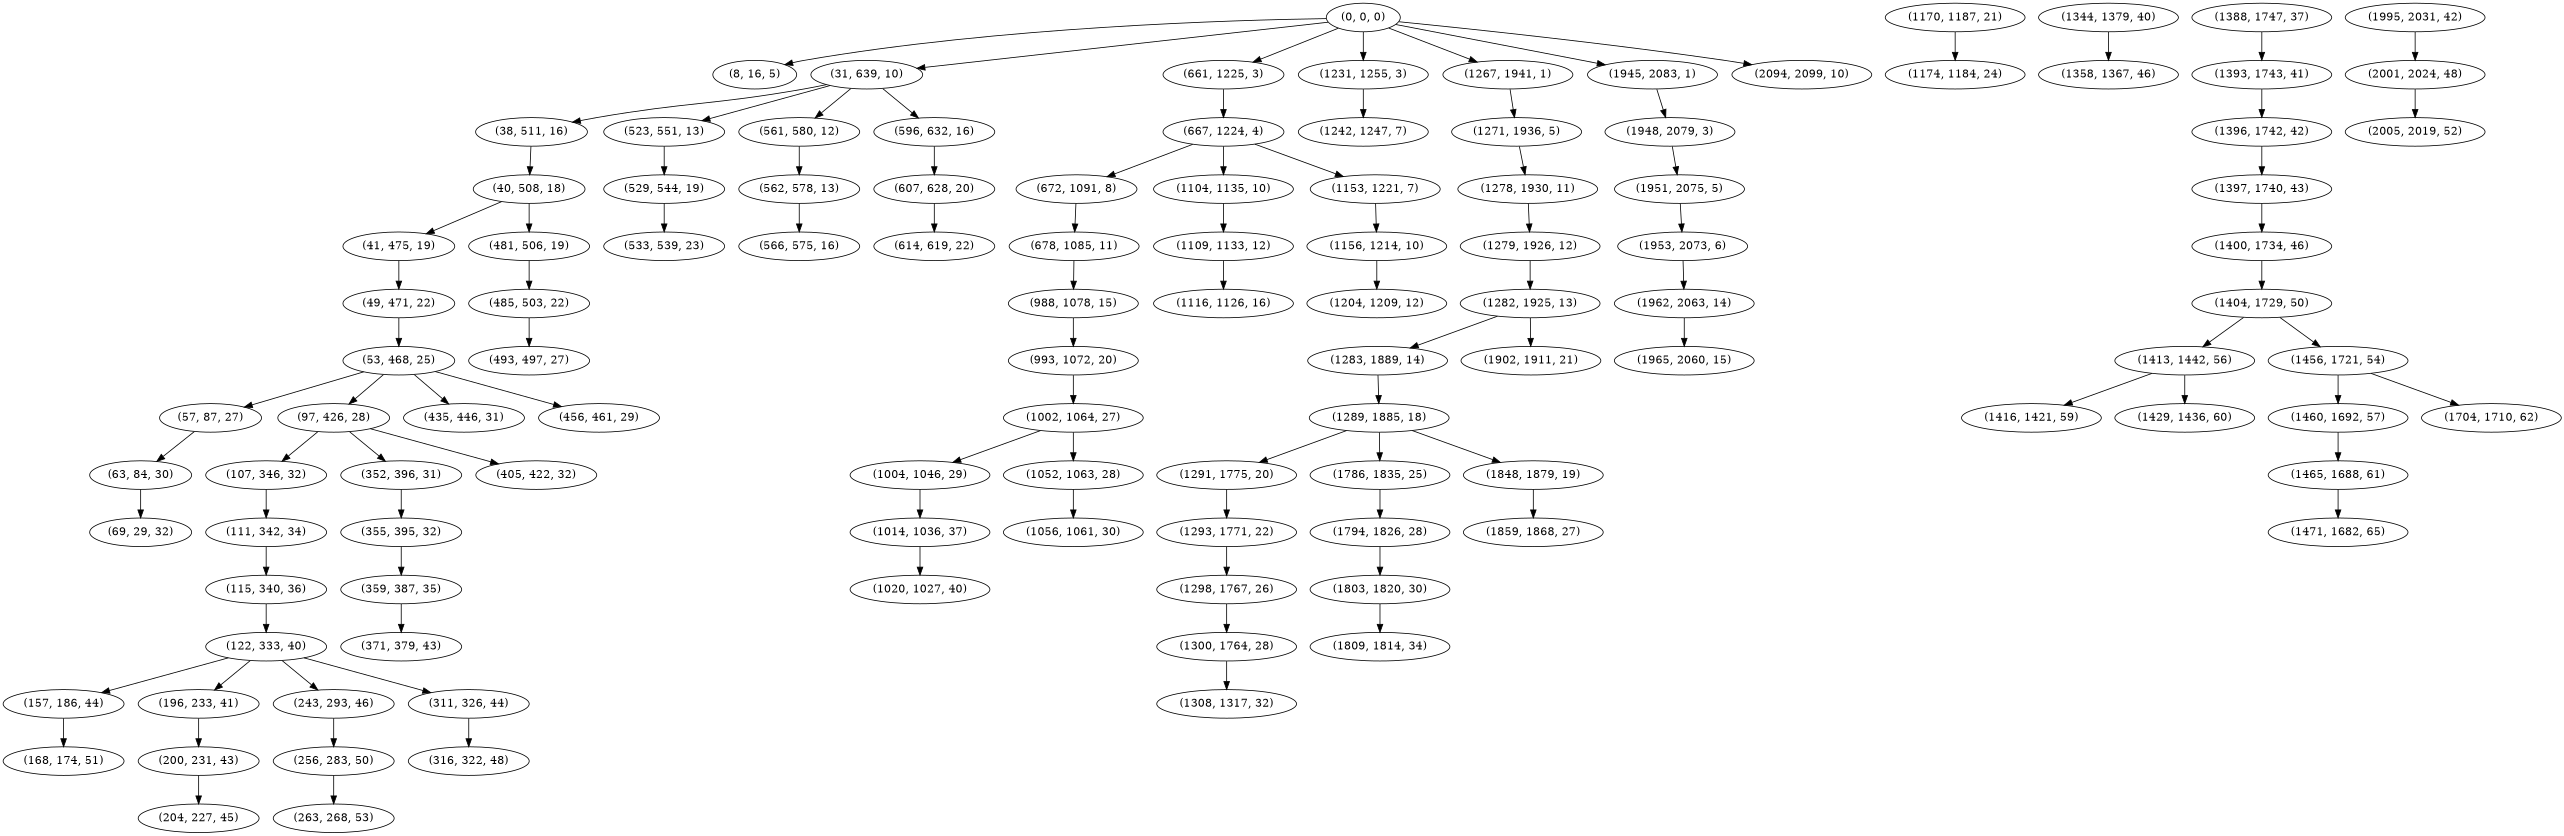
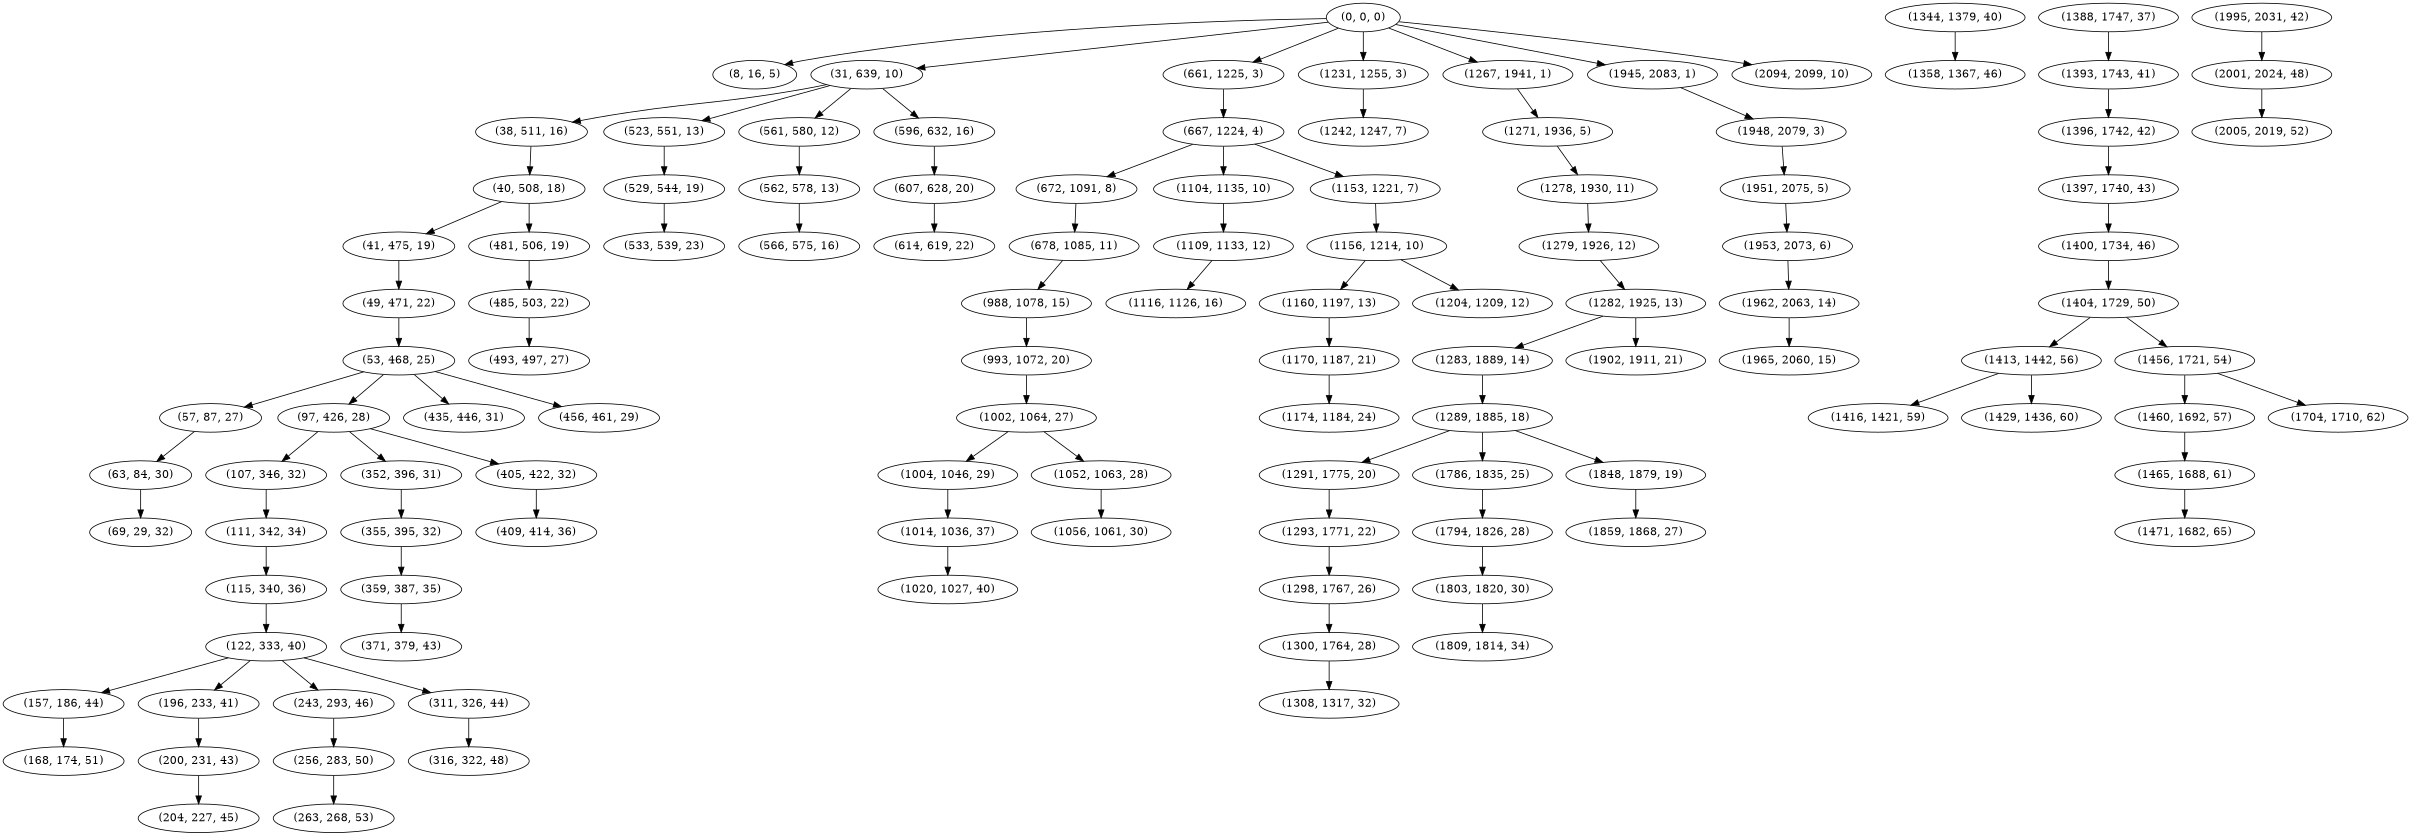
none -> (1329, 303)
none -> (536, 532)
